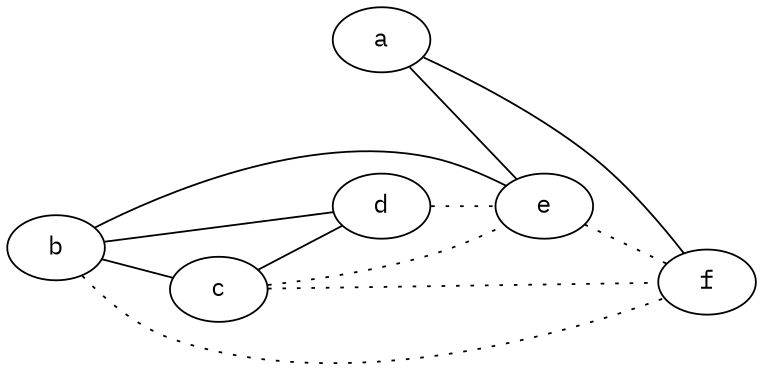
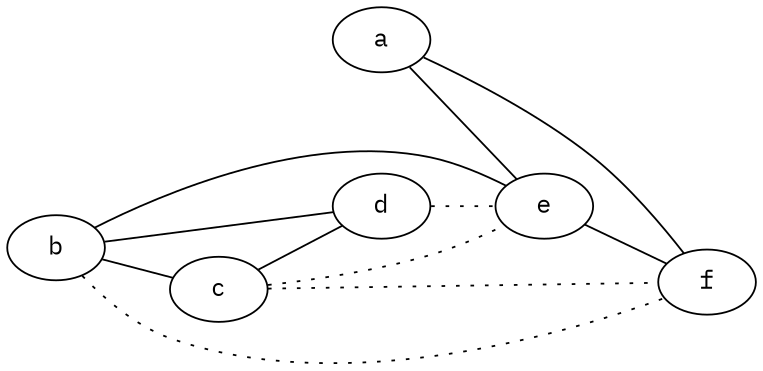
(626, 244) -> (626, 244)
